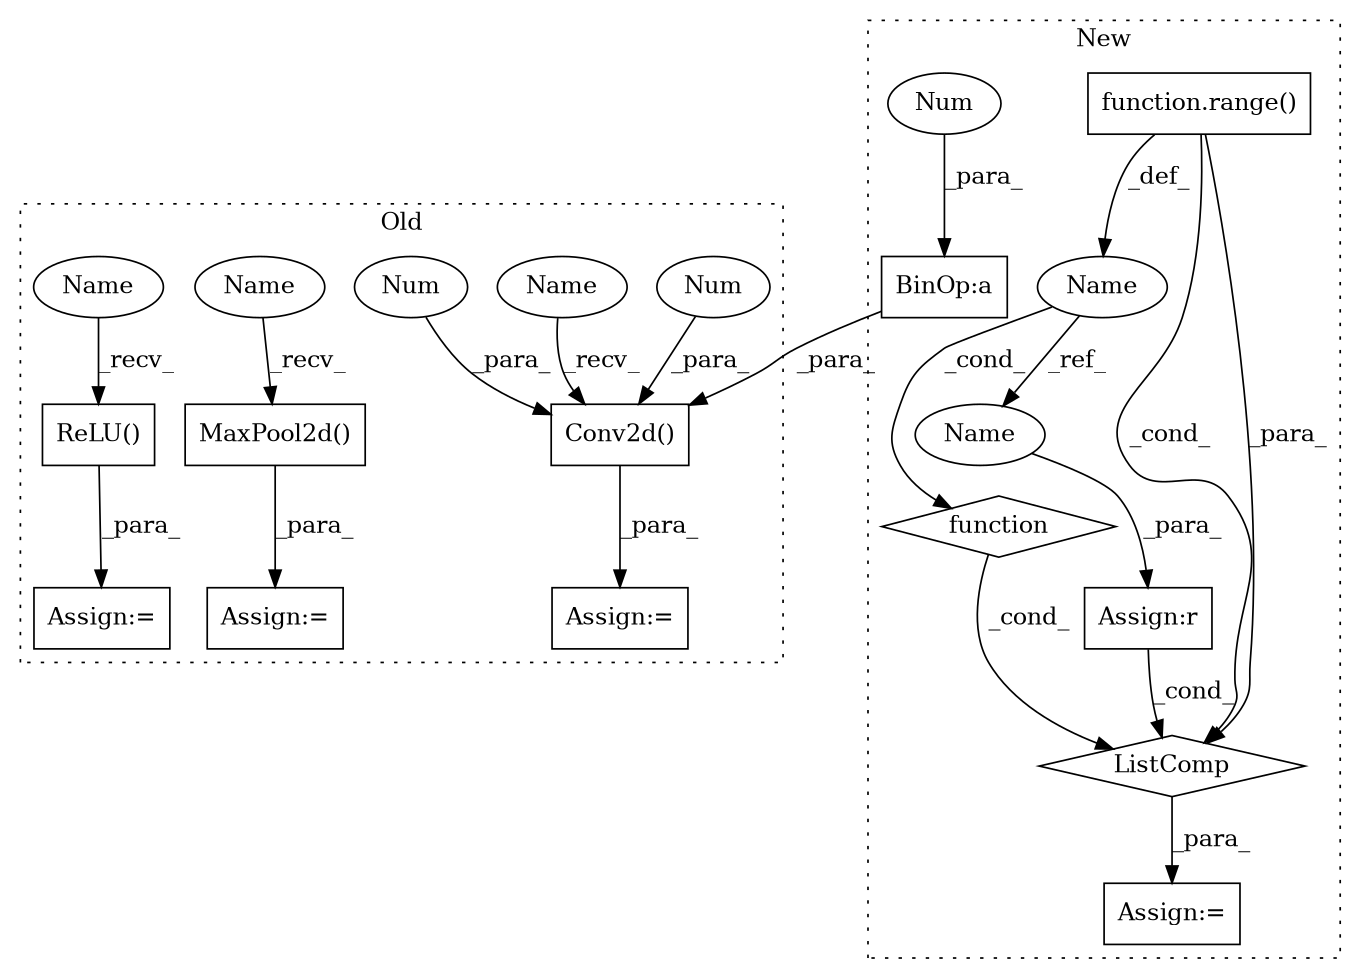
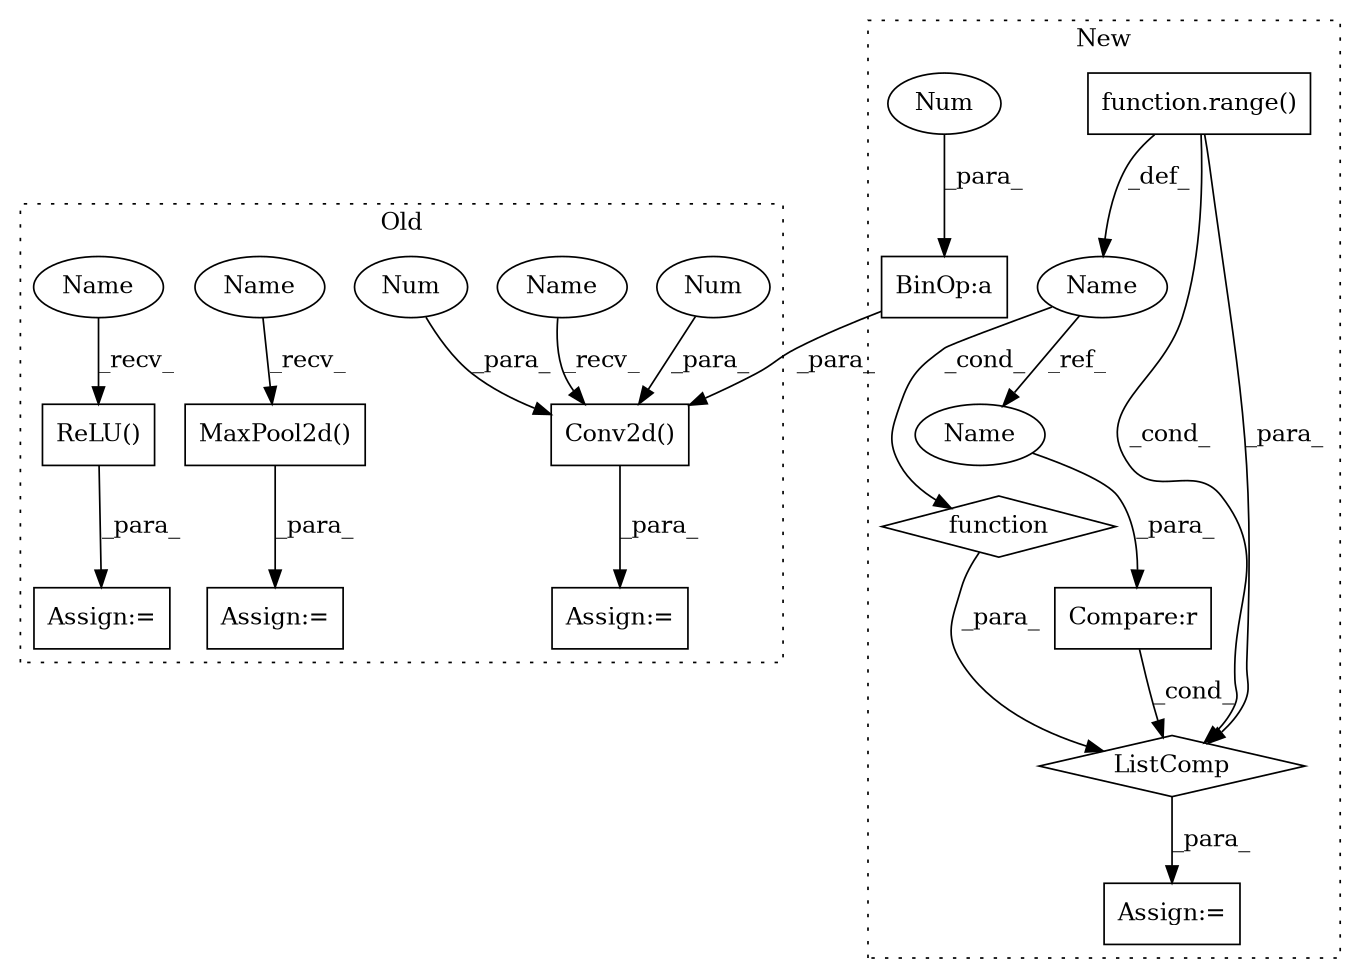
(1029, 618) -> (1000, 618)
(1148, 618) -> (1133, 618)
